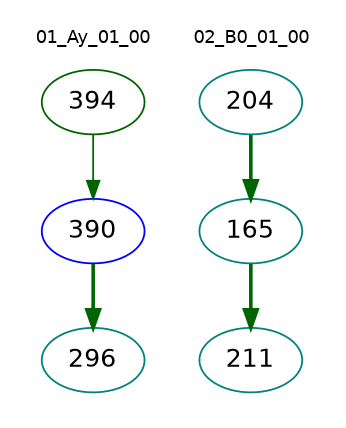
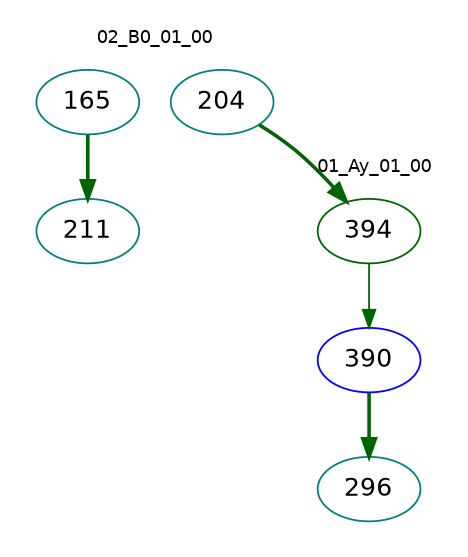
(251, 158) -> (315, 168)
